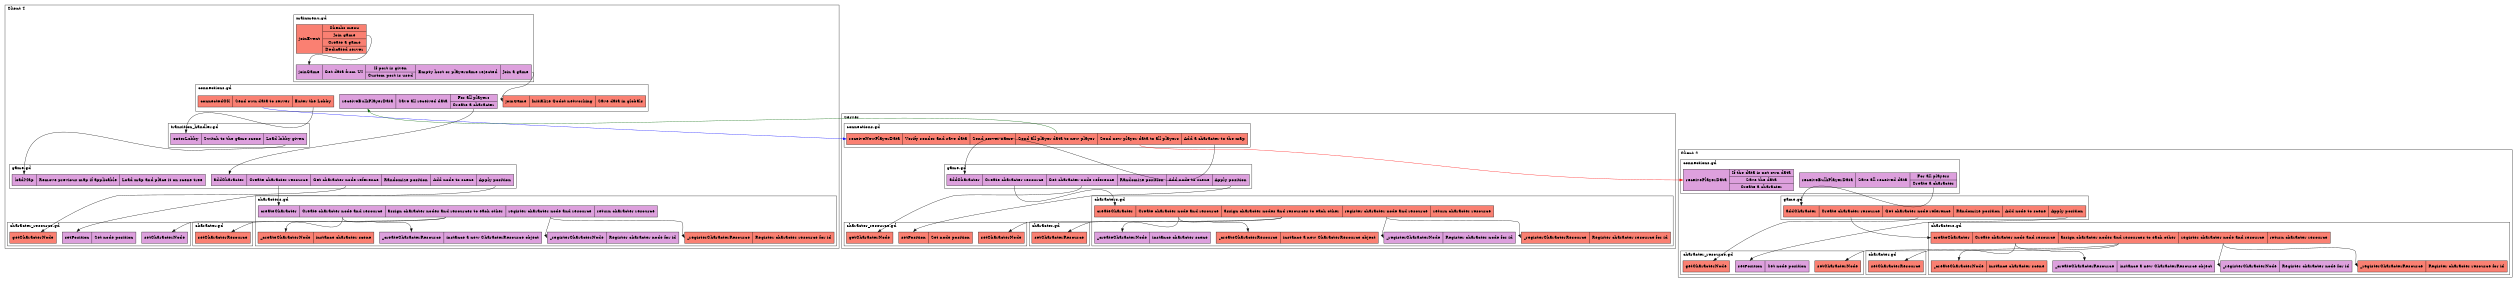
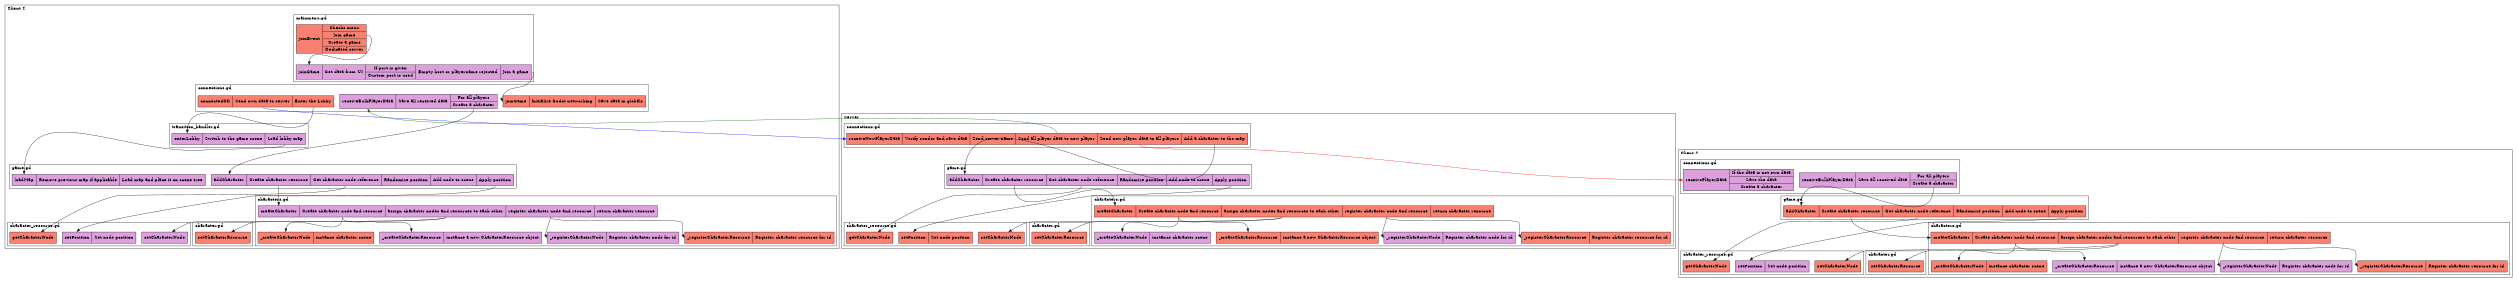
(285, 139) -> (285, 139)
